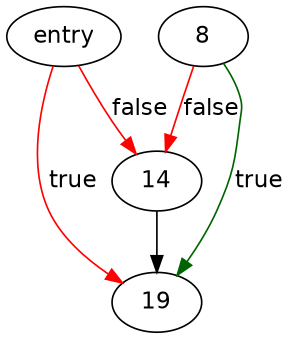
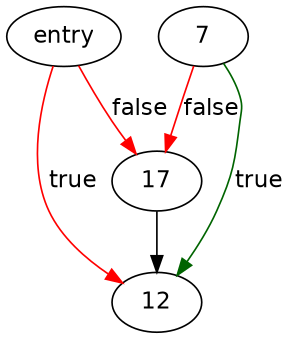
(203, 37) -> (203, 37)
(157, 181) -> (157, 181)
(157, 302) -> (157, 302)
